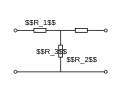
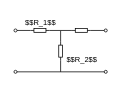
(51, 51) -> none
